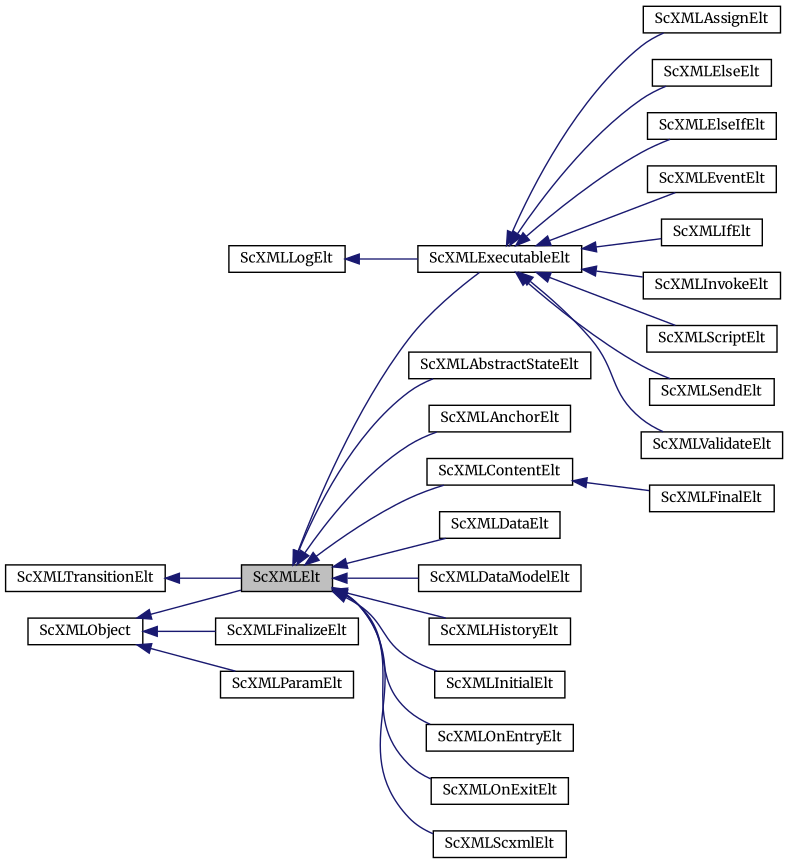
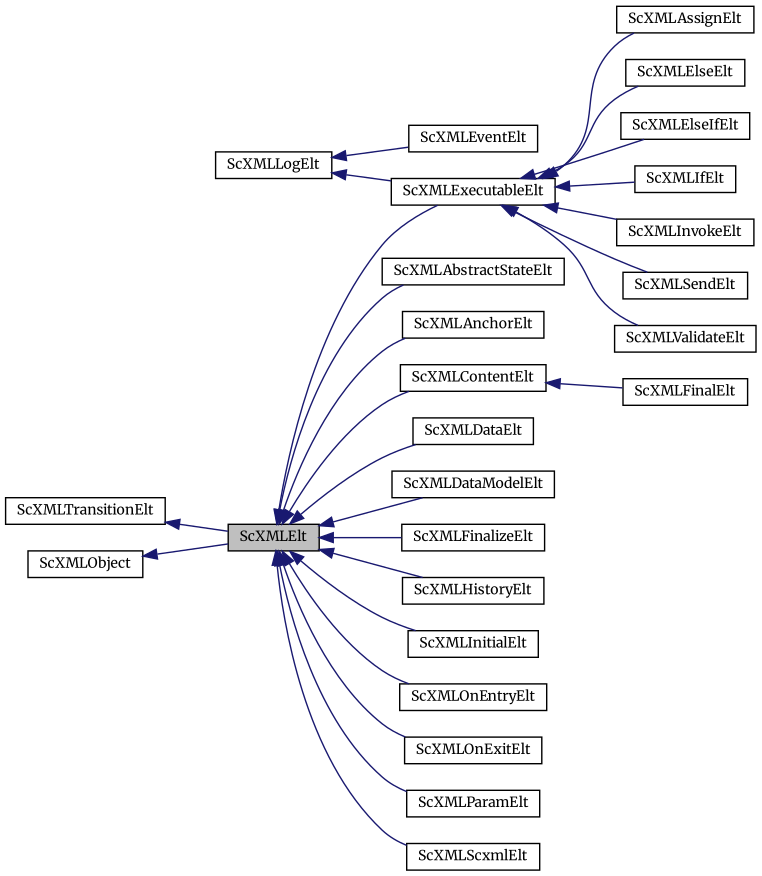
(613, 217) -> (377, 151)
(712, 339) -> none
(186, 631) -> (368, 538)
(193, 660) -> (321, 692)
